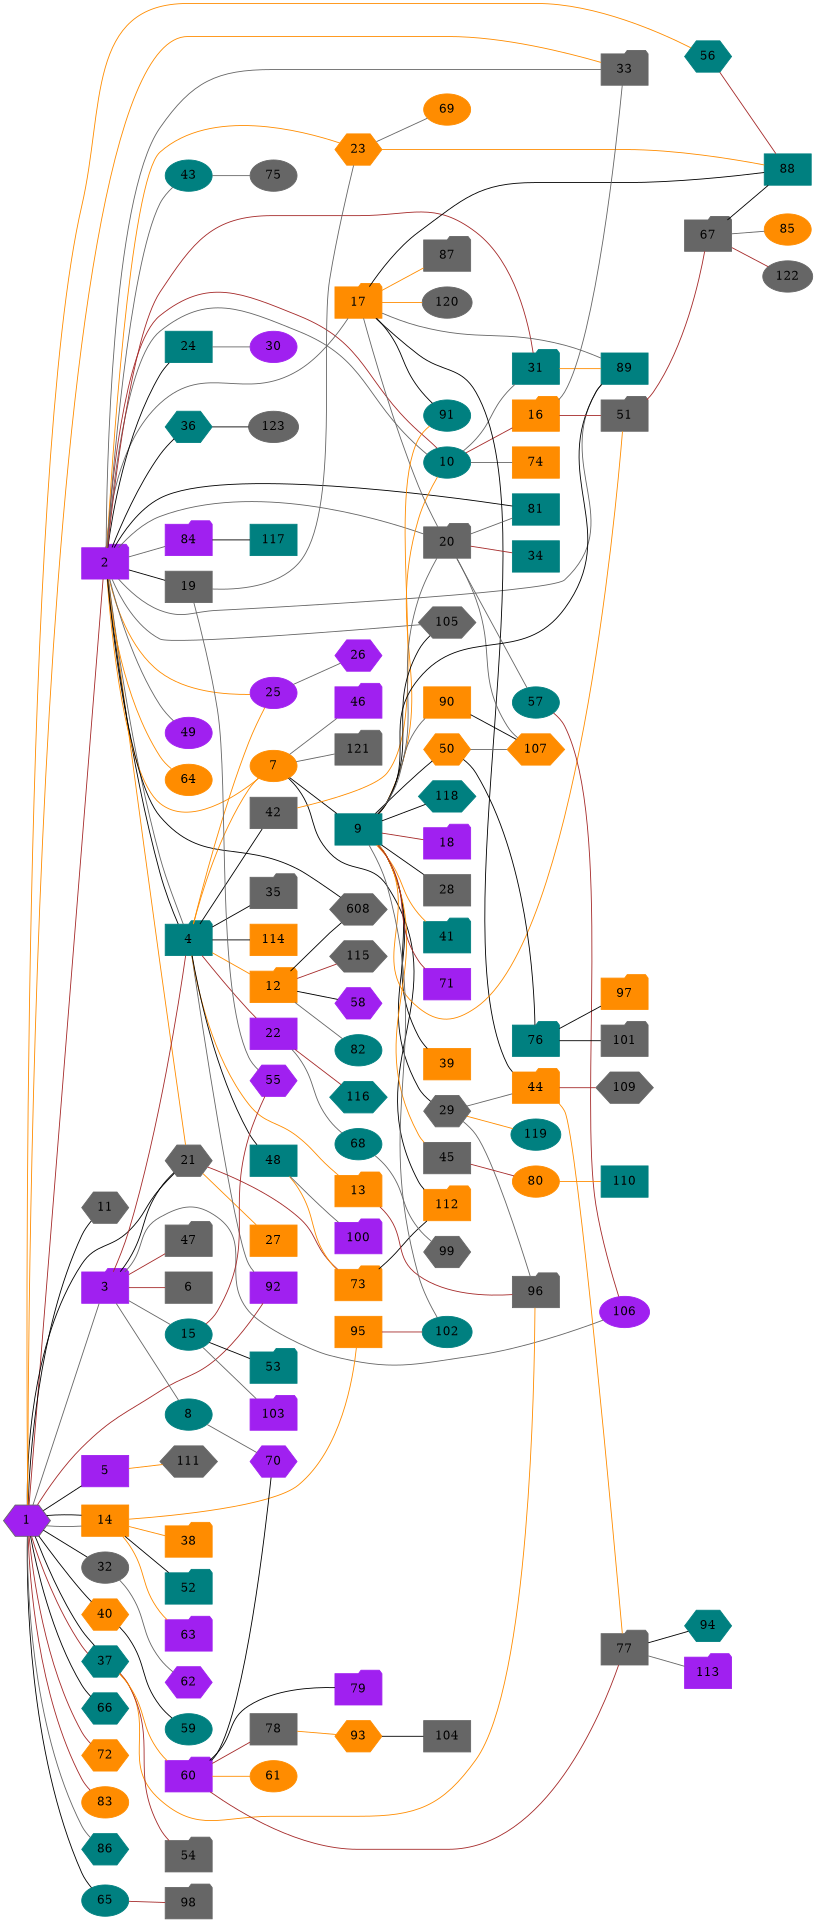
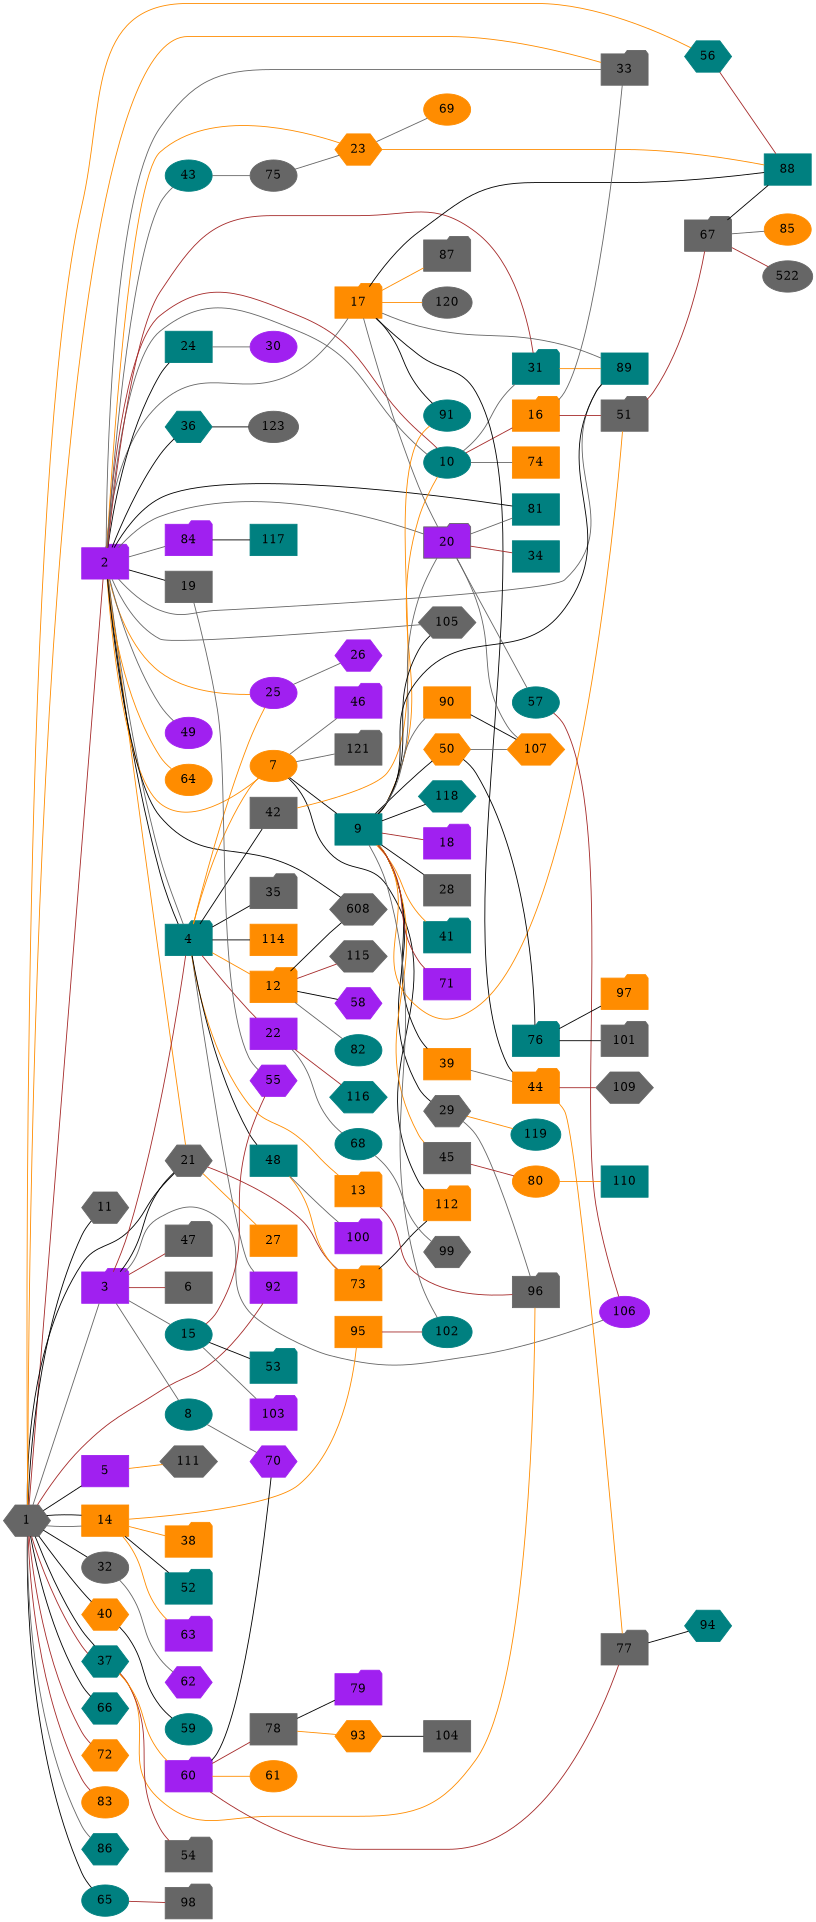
(788, 276) -> (788, 276)
(326, 412) -> (317, 162)
(447, 543) -> (447, 543)
(490, 1100) -> (491, 1076)
(27, 1521) -> (27, 1521)
(708, 1673) -> none
(258, 1701) -> (316, 1709)
